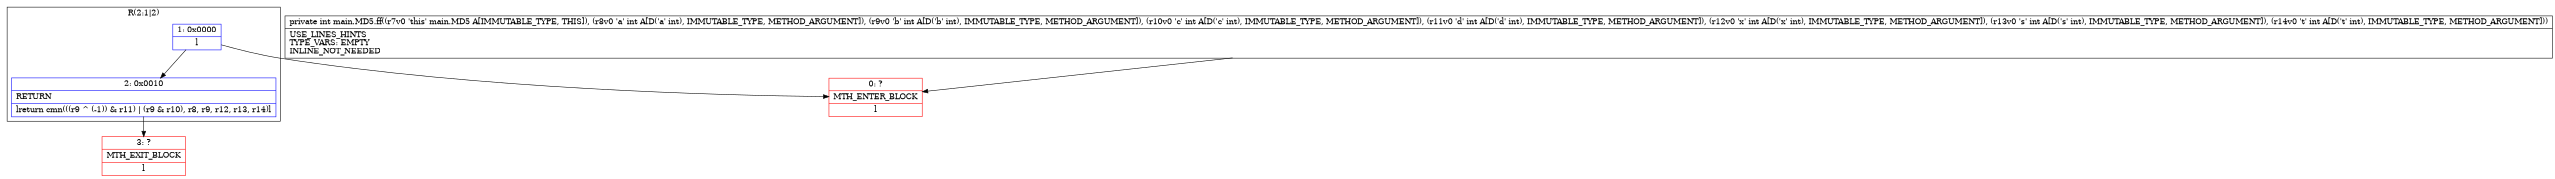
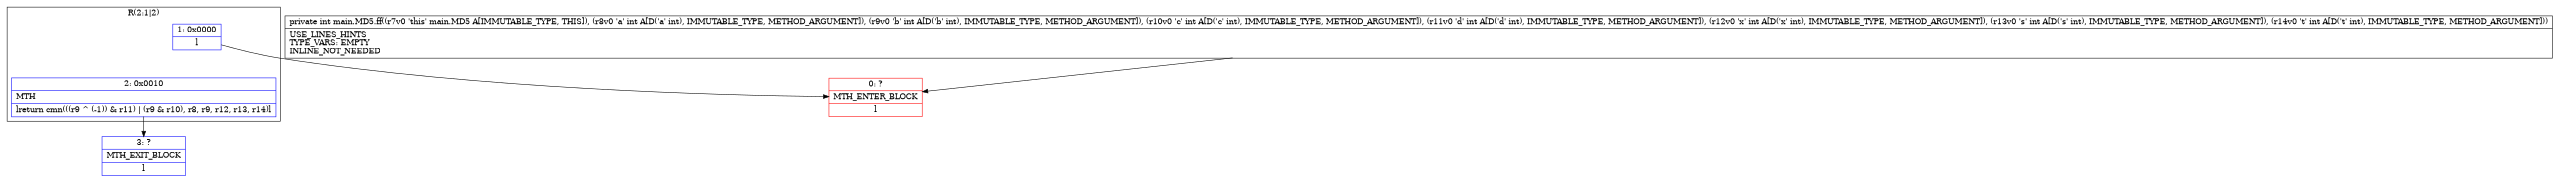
(175, 62) -> none
(34, 97) -> (26, 97)
(144, 156) -> (144, 156)
